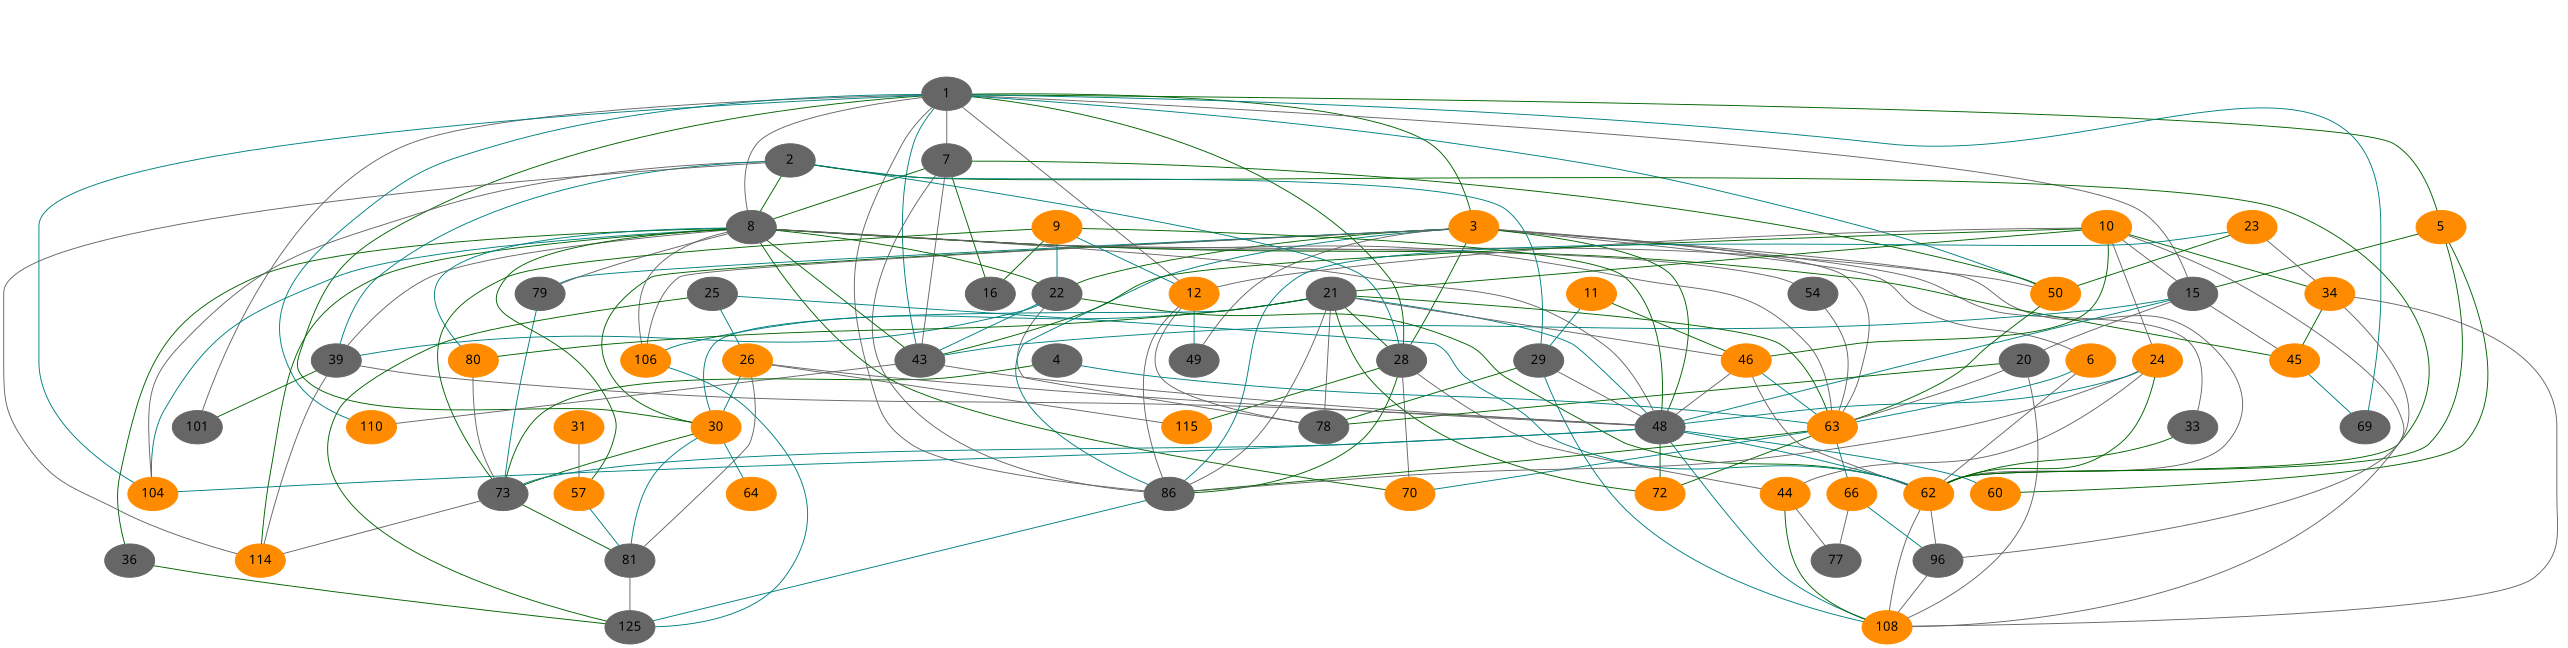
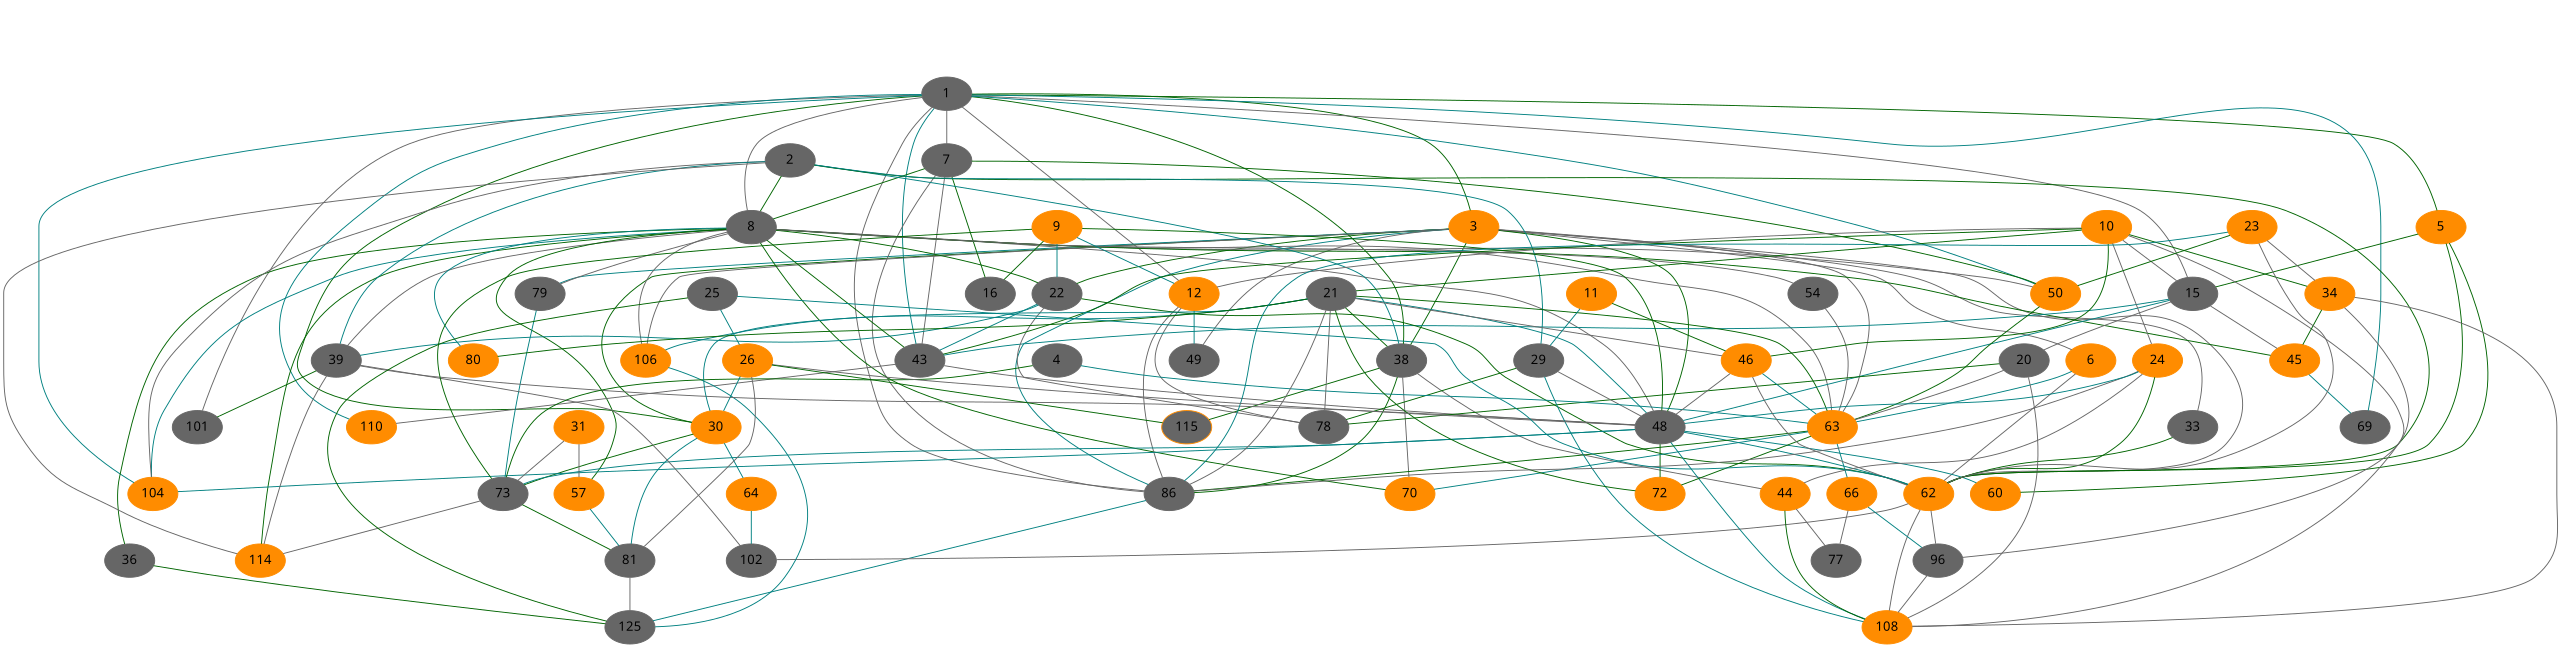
(1402, 361) -> (1402, 361)
(967, 394) -> (967, 394)
(1187, 427) -> (1187, 427)
(477, 429) -> (541, 461)
none -> (2232, 453)
none -> (751, 561)
